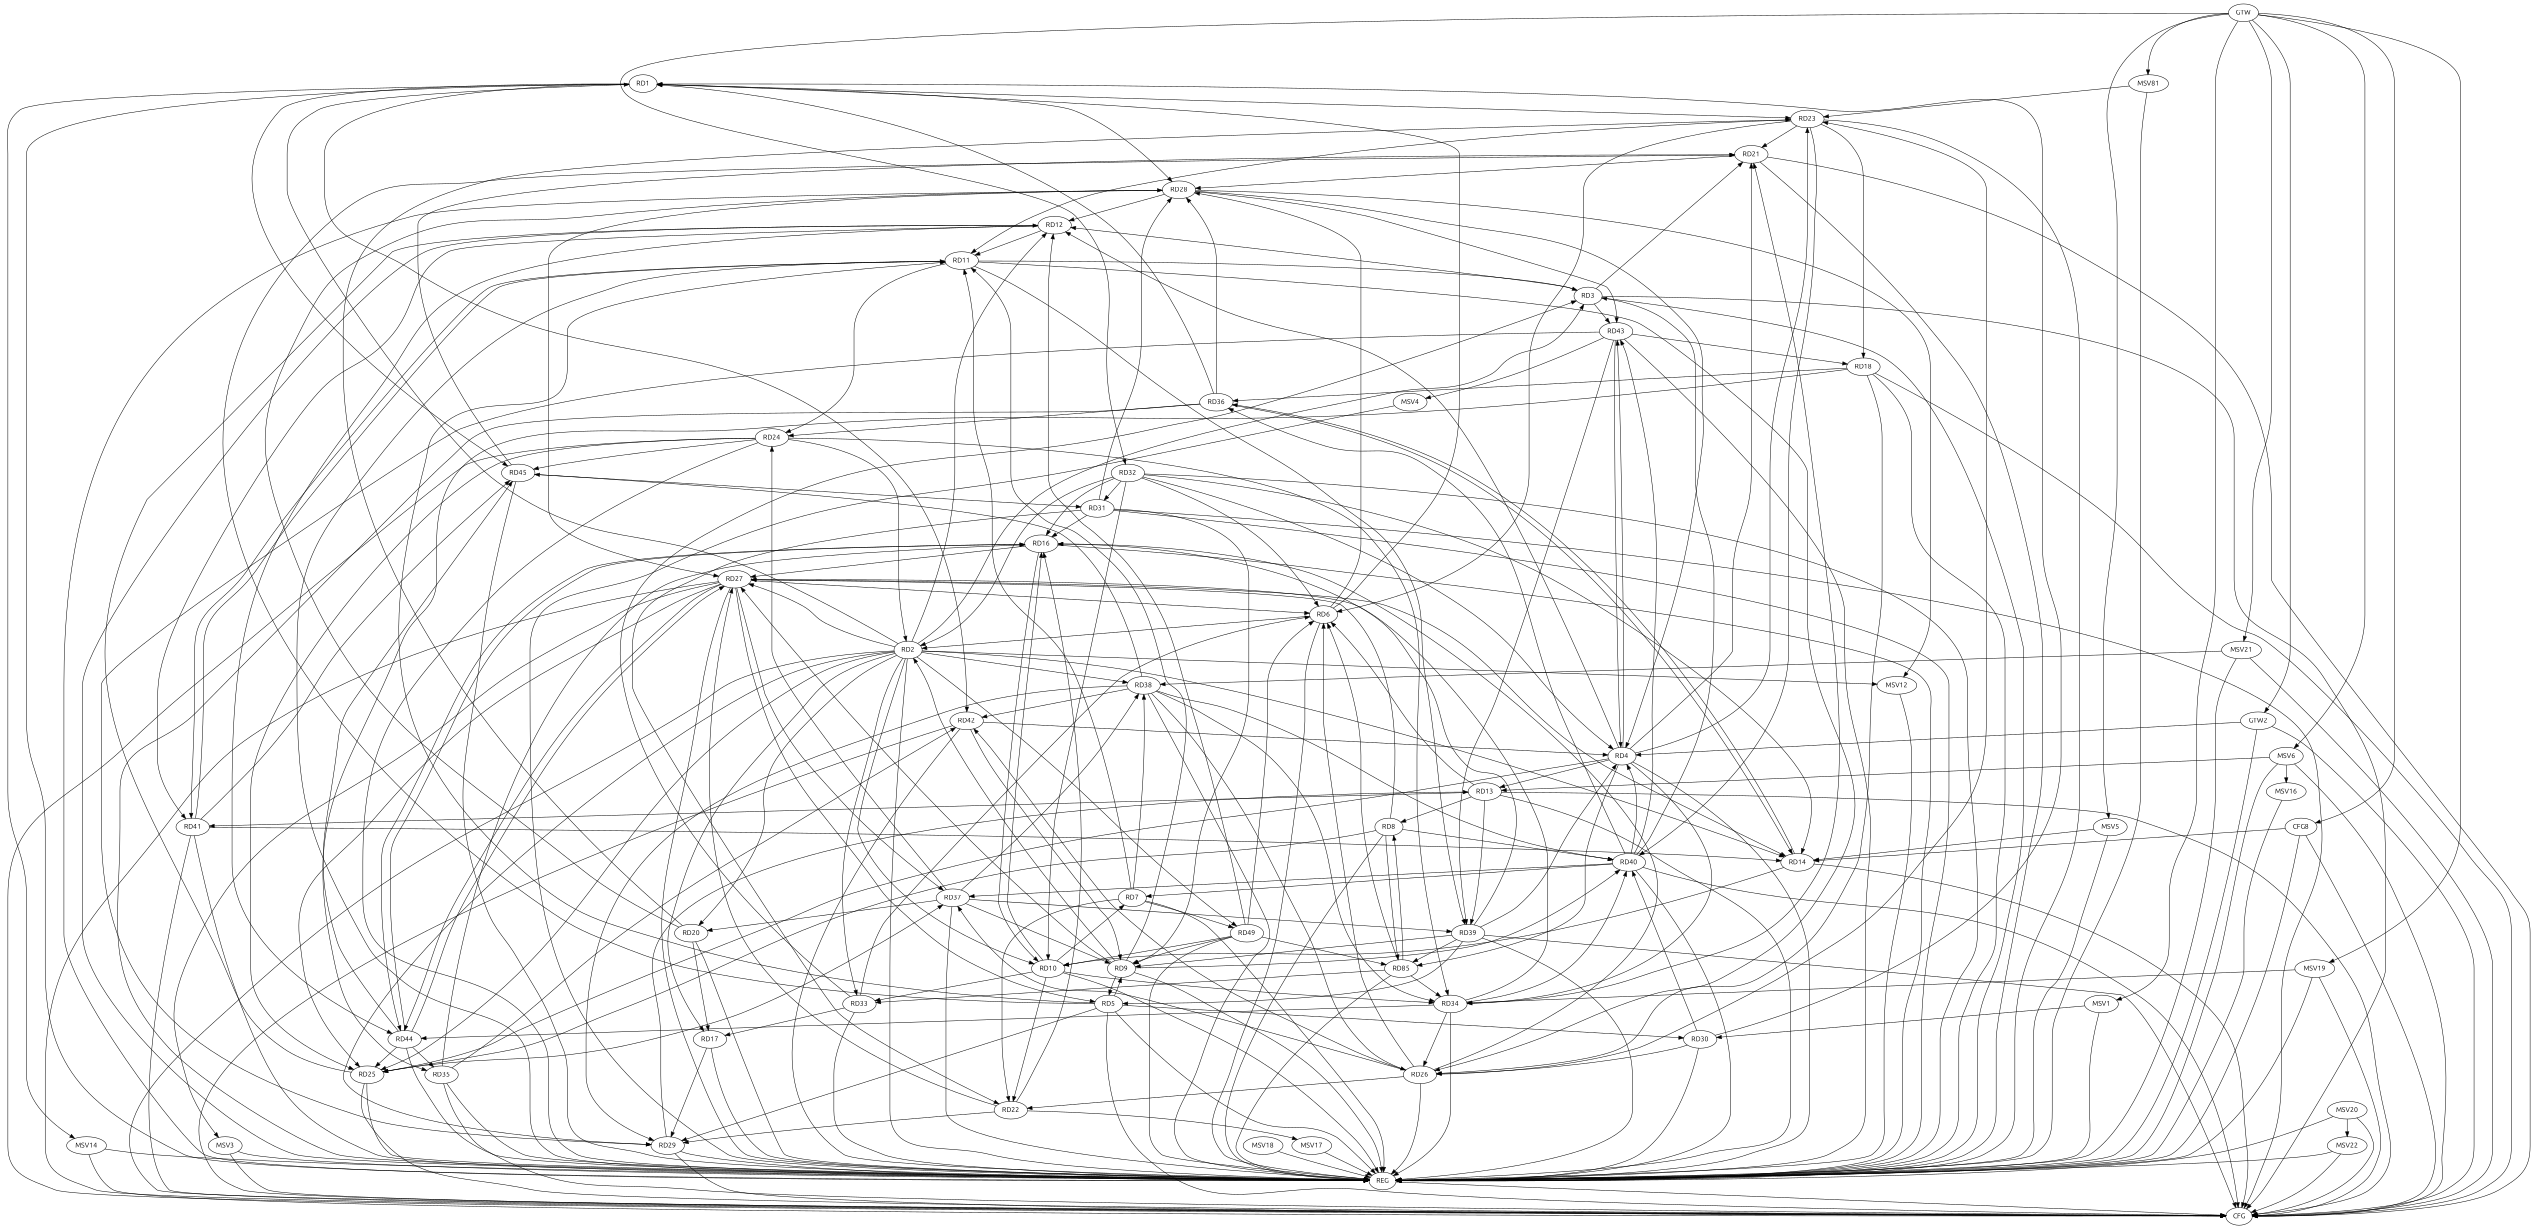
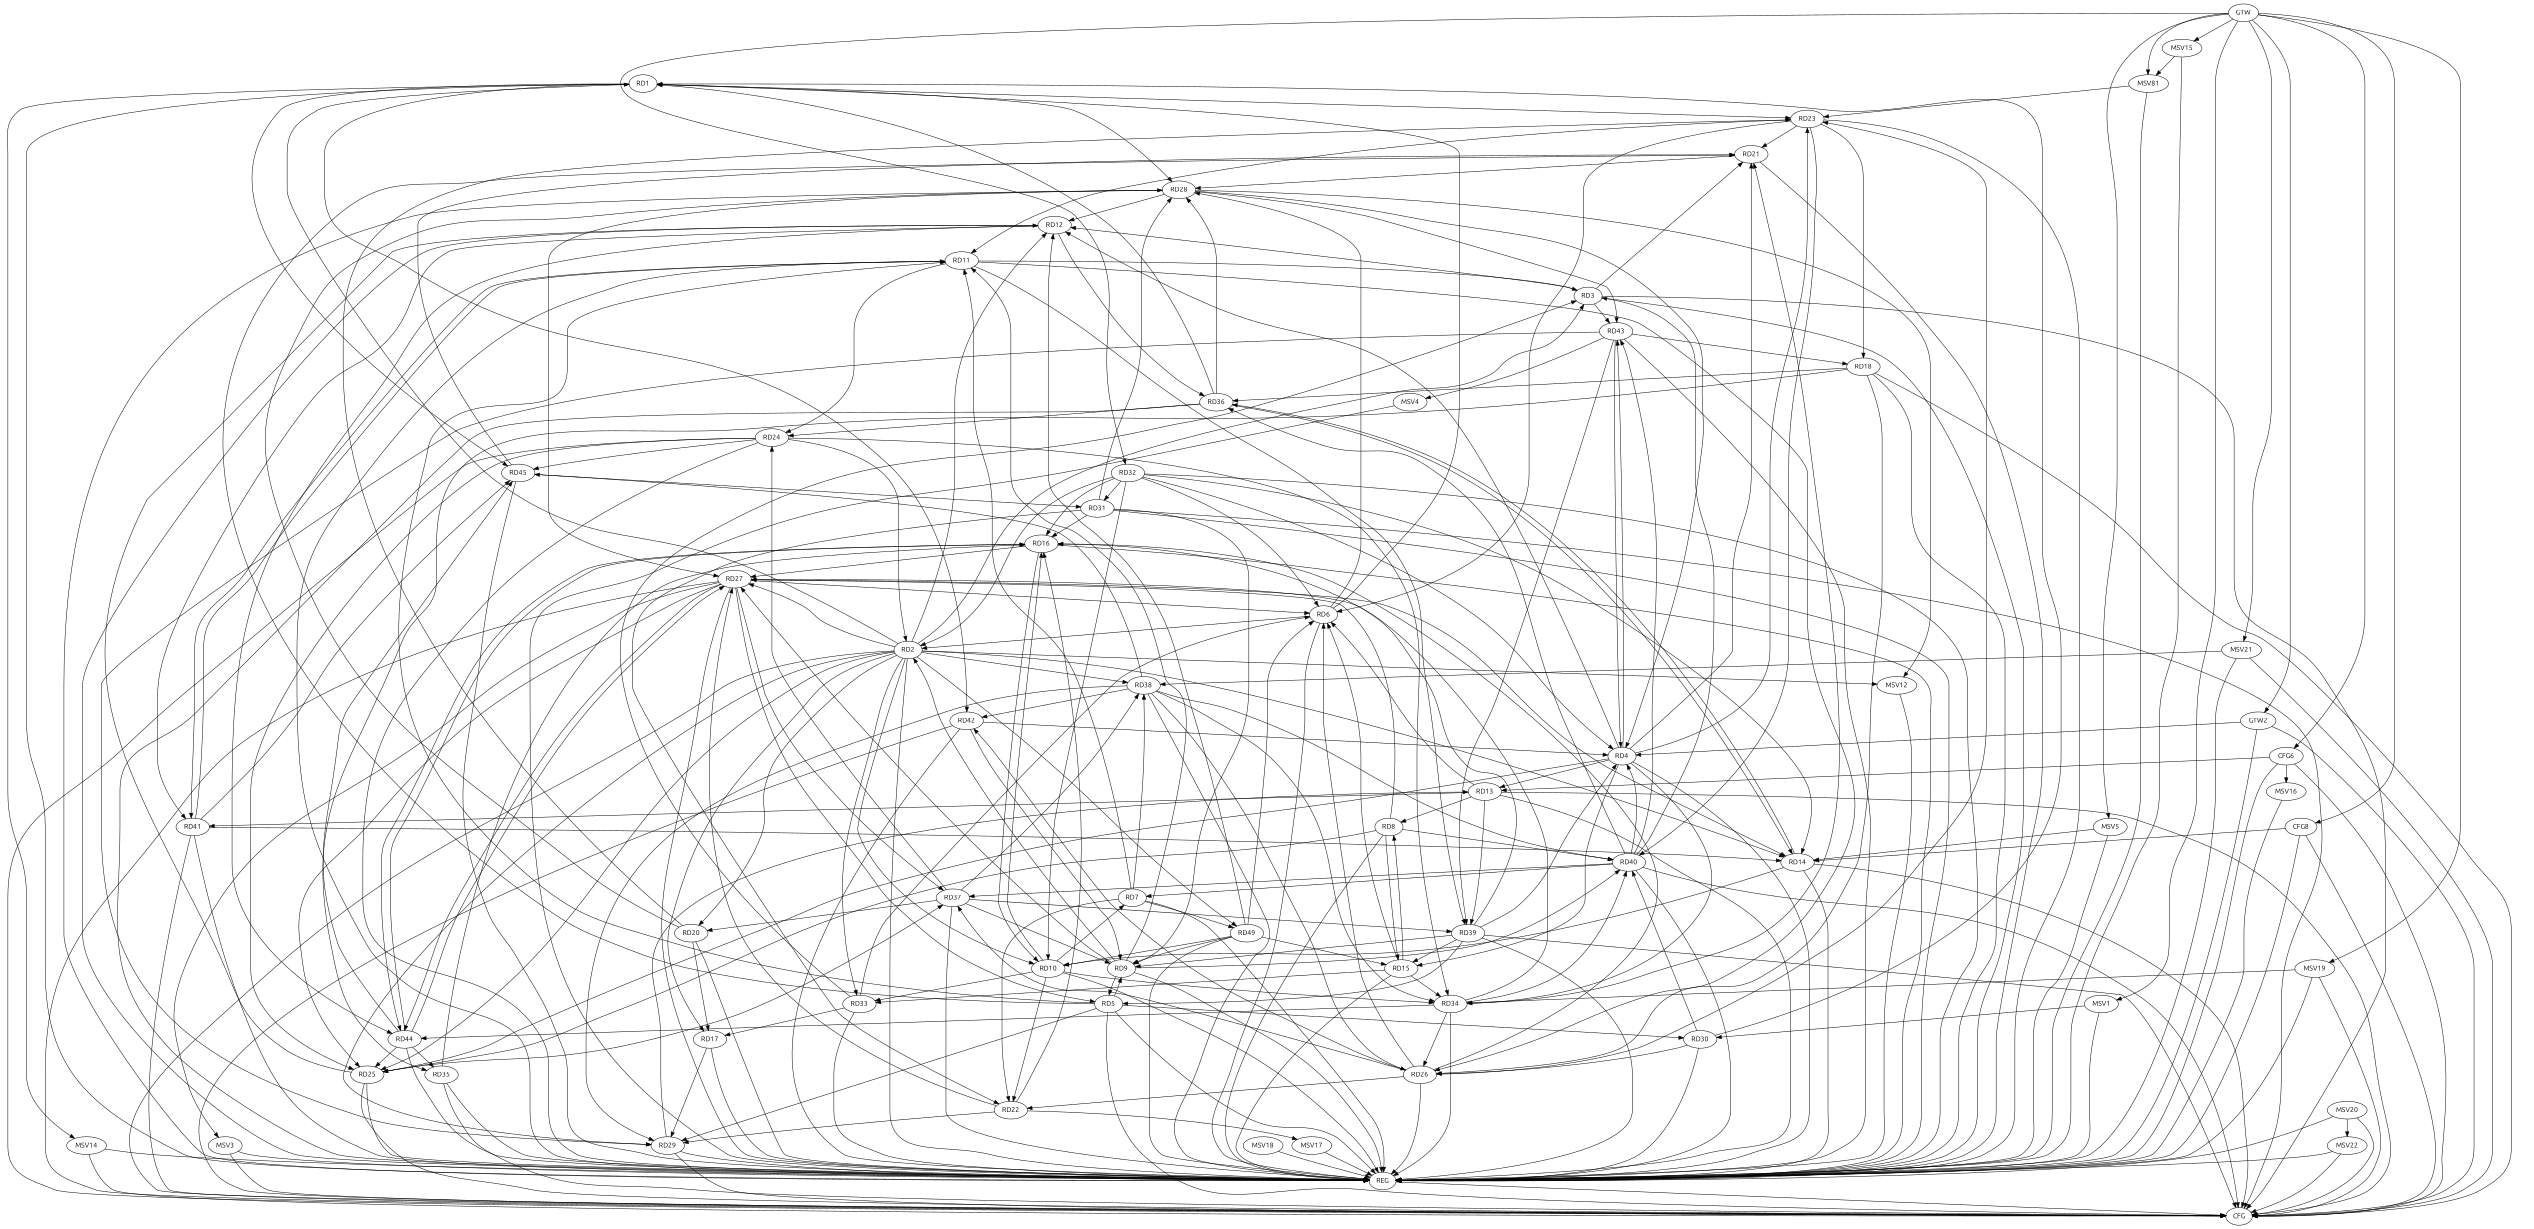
none -> (2182, 48)
(1011, 242) -> (1118, 324)
(2335, 667) -> none
(2286, 756) -> (2286, 756)
(692, 885) -> none
(1401, 969) -> (1401, 969)
none -> (1822, 1148)
